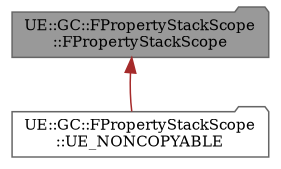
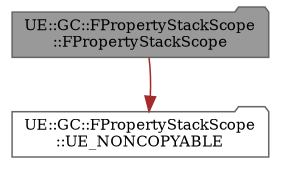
(130, 92) -> (150, 77)
